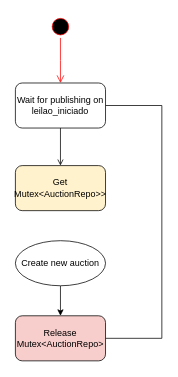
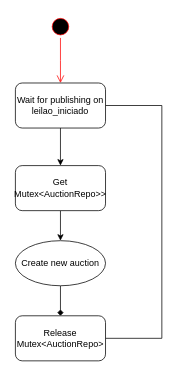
(60, 160) -> (60, 159)
(60, 188) -> (60, 188)
none -> (60, 222)
(60, 309) -> (60, 308)
(60, 338) -> (60, 338)
